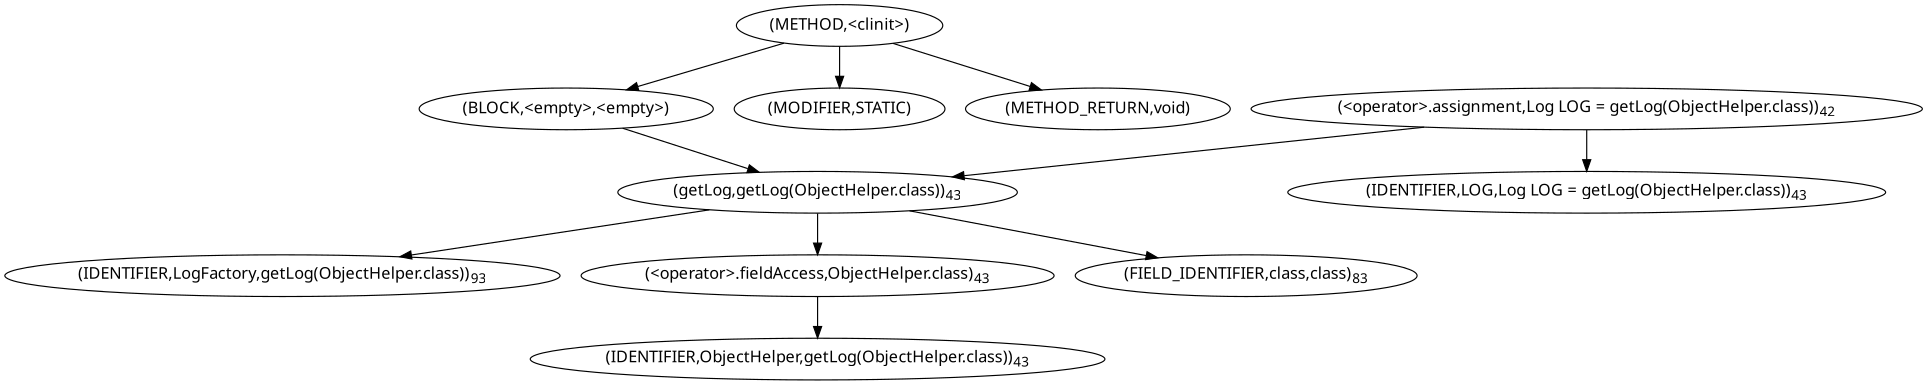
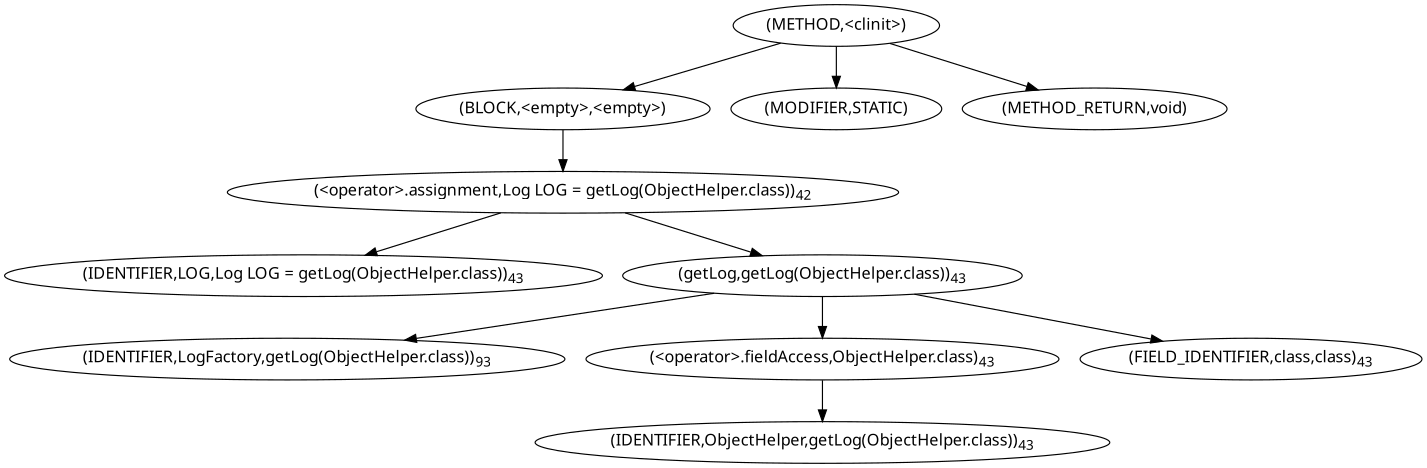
(685, 148) -> (563, 145)
(1360, 274) -> (1365, 357)
